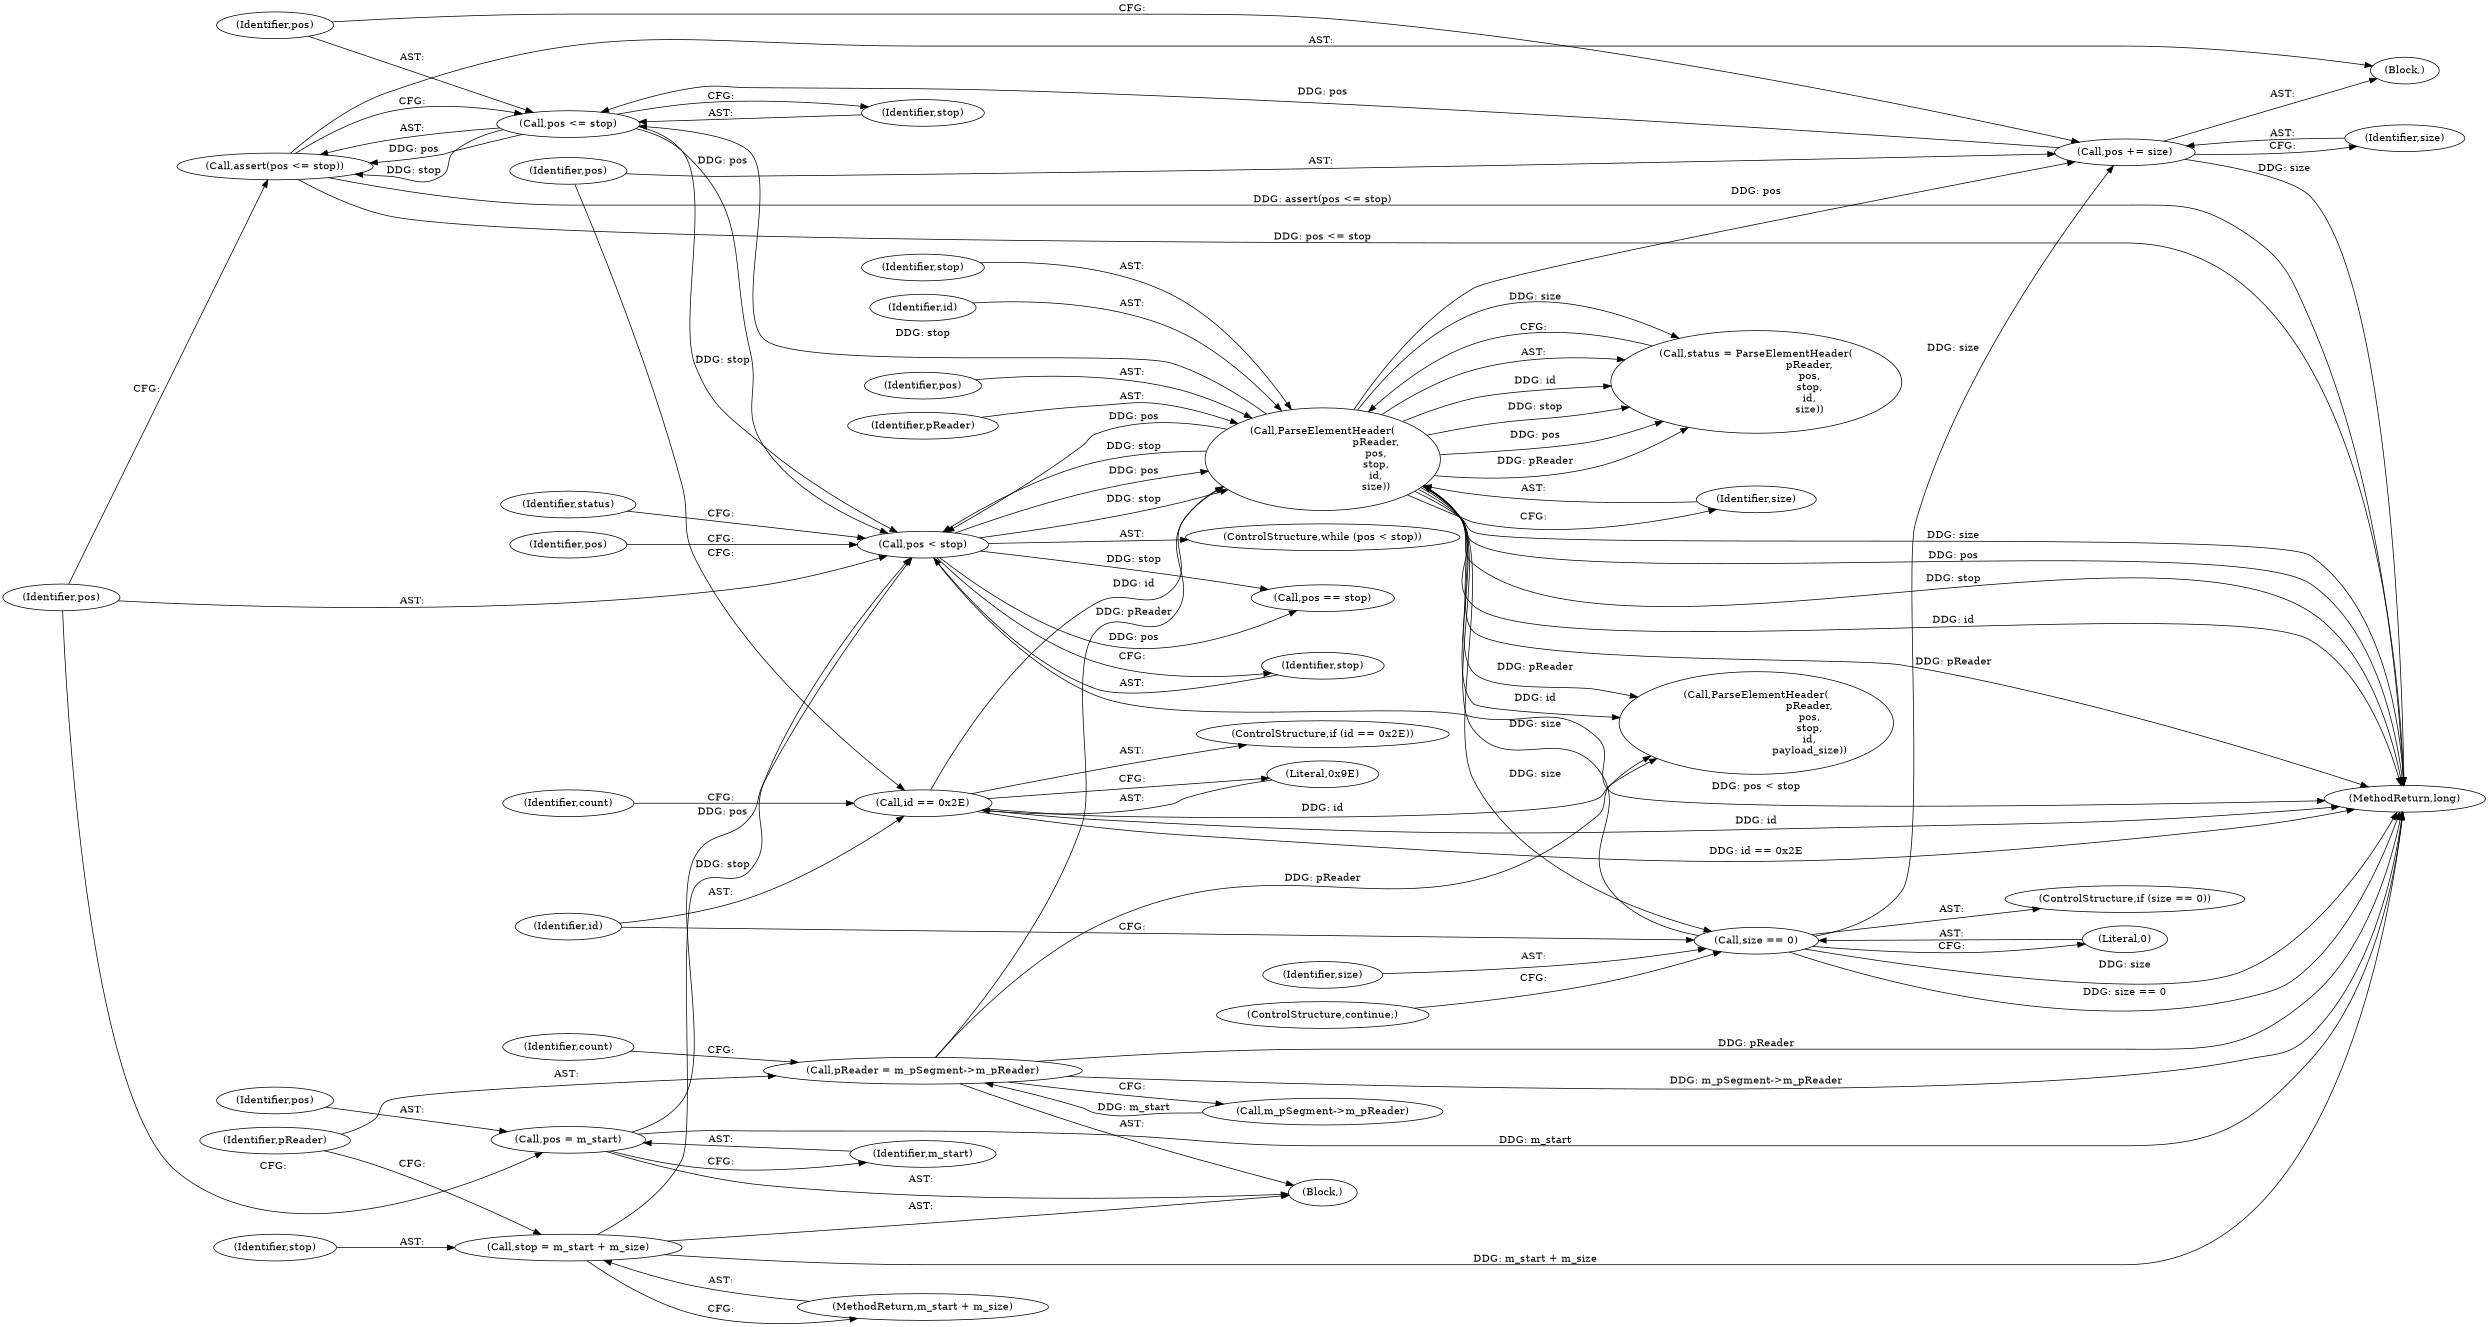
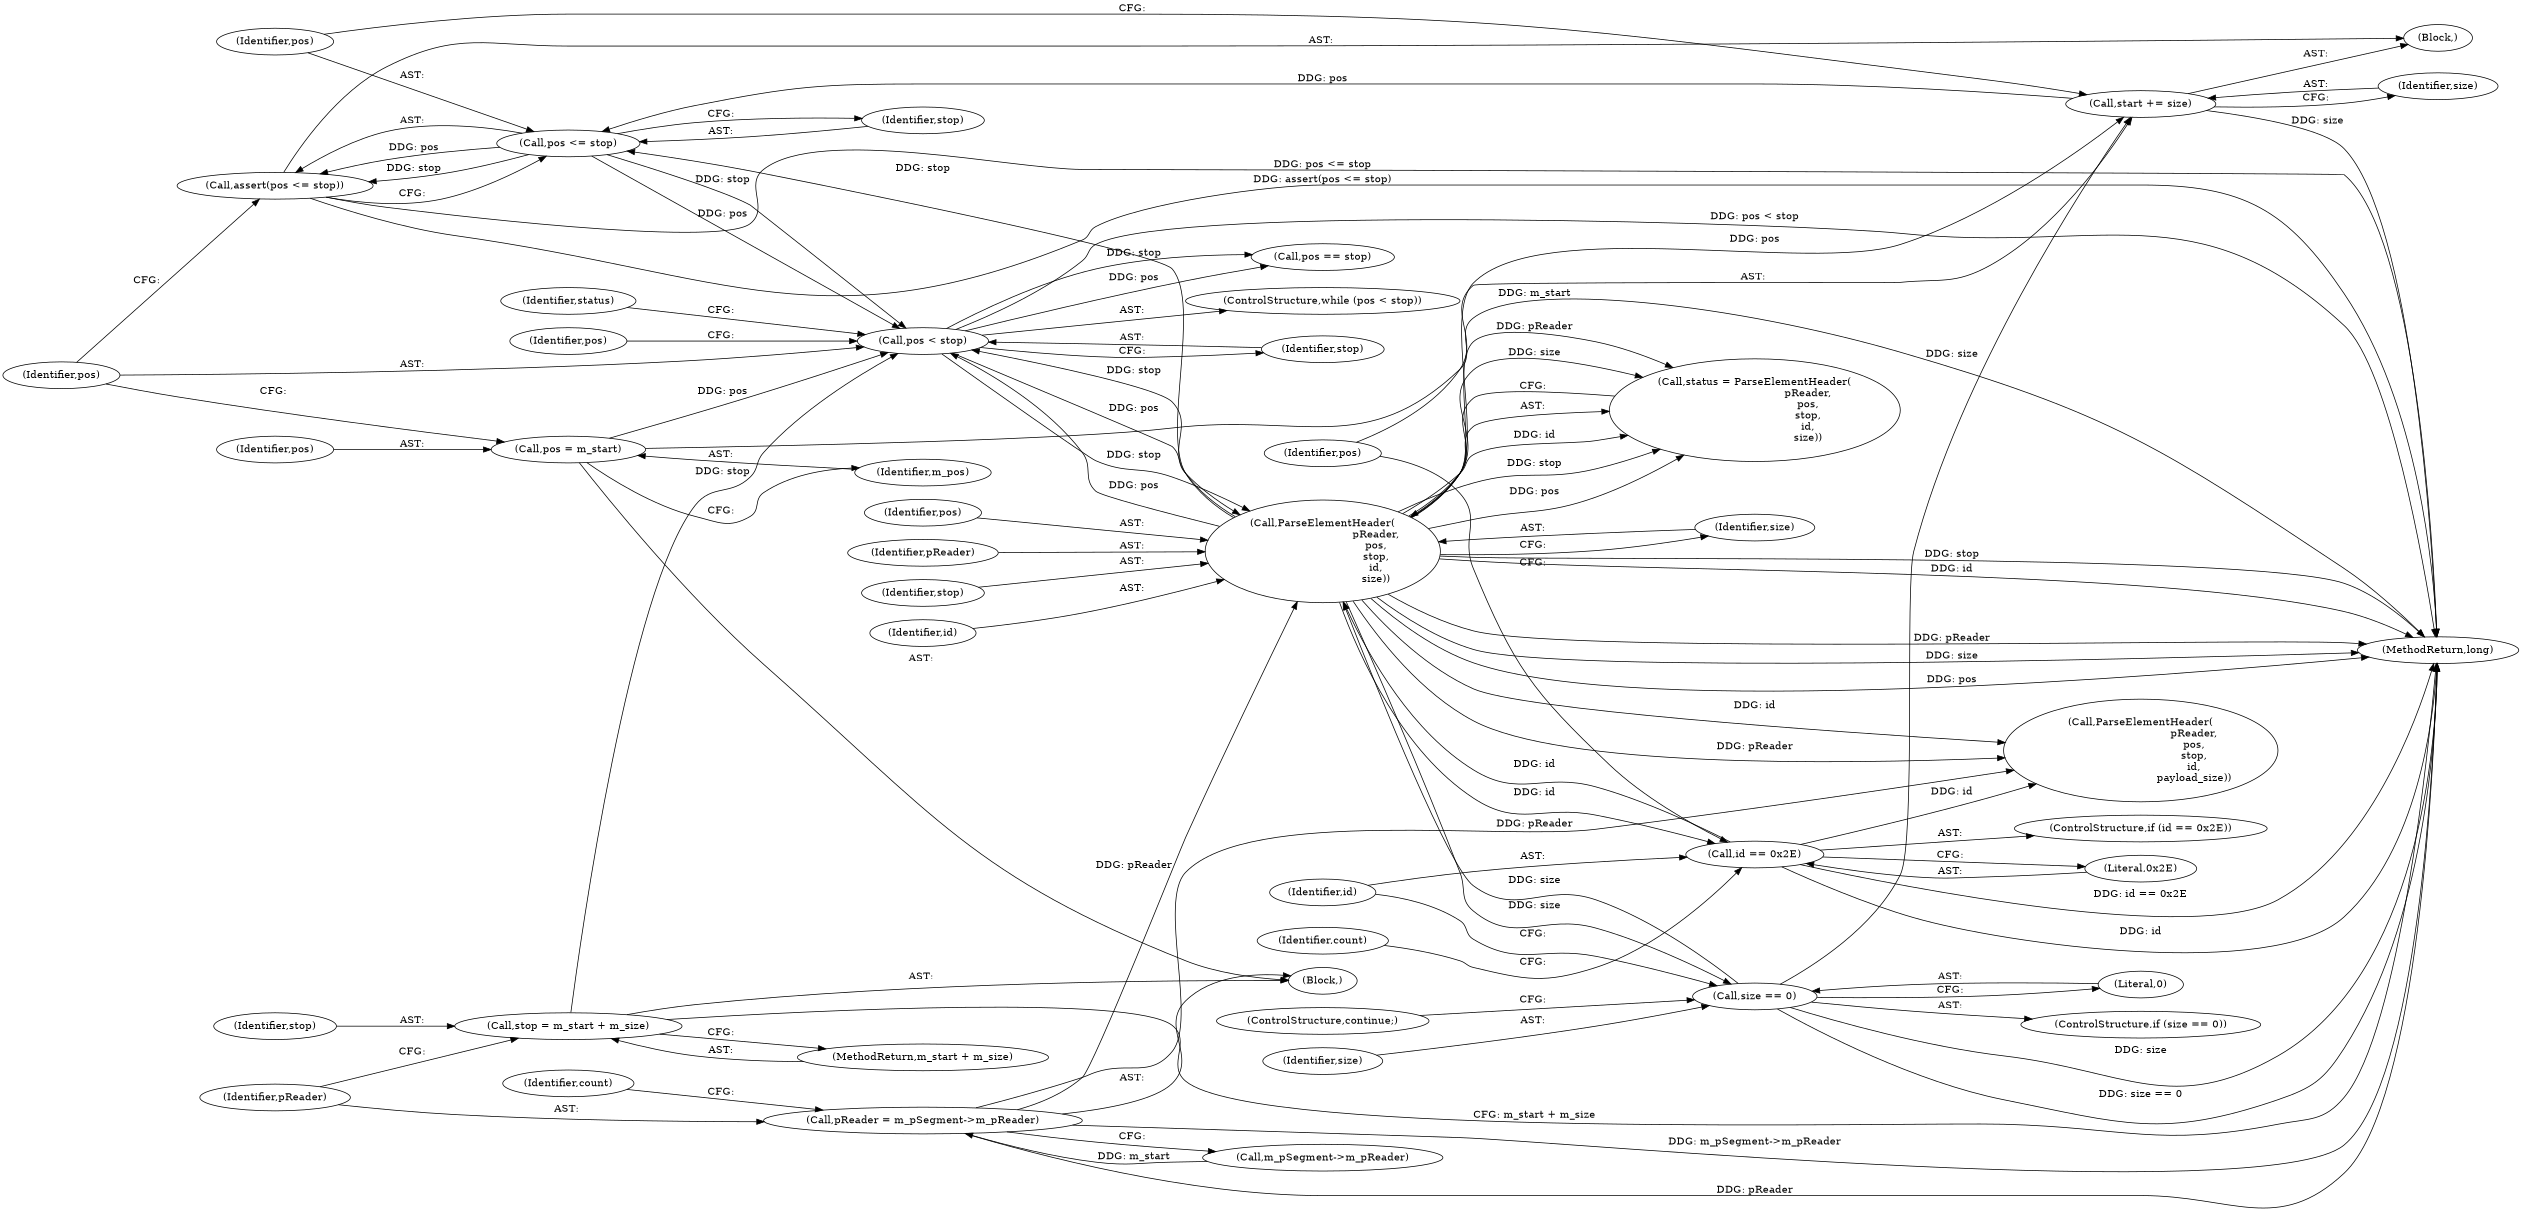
(2125, 152) -> (2141, 104)
(1323, 774) -> (2141, 869)
none -> (1473, 798)
(923, 1154) -> (923, 473)
(1535, 1259) -> (1535, 1115)
